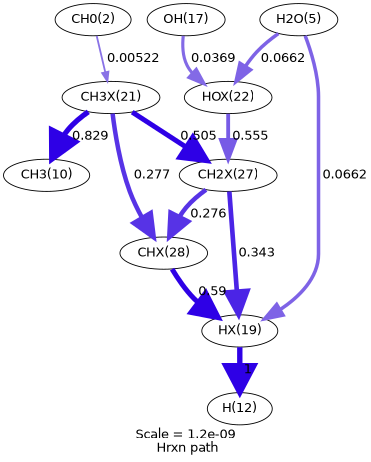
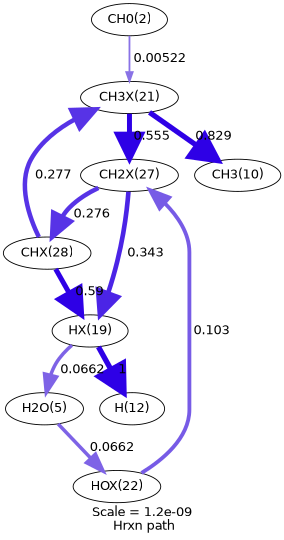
(186, 20) -> none
(197, 136) -> (150, 136)
(249, 136) -> (210, 331)
(122, 167) -> (27, 169)
(319, 179) -> (59, 359)
